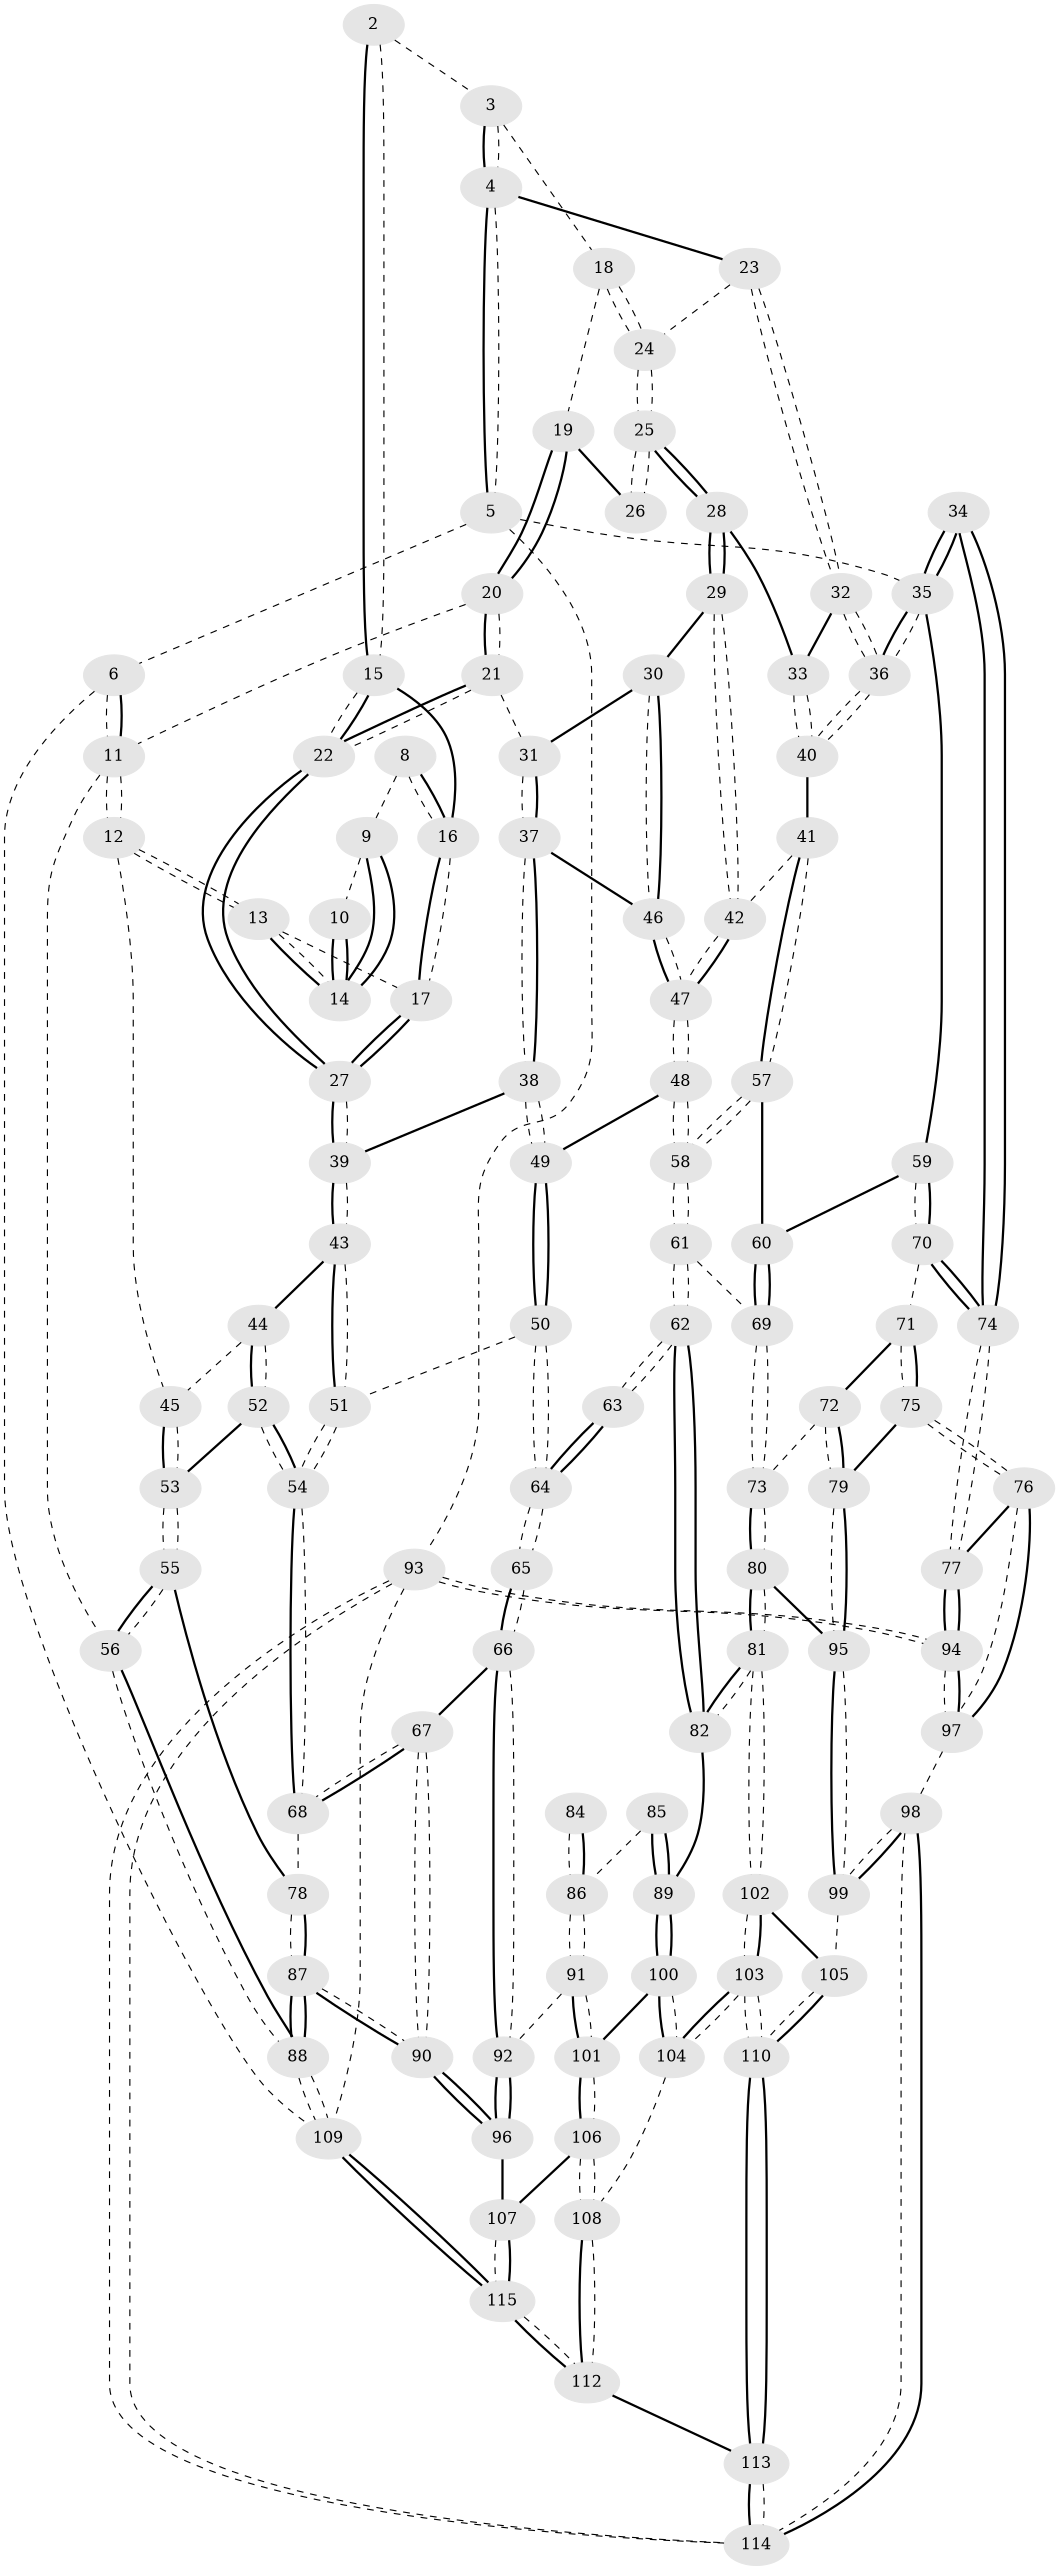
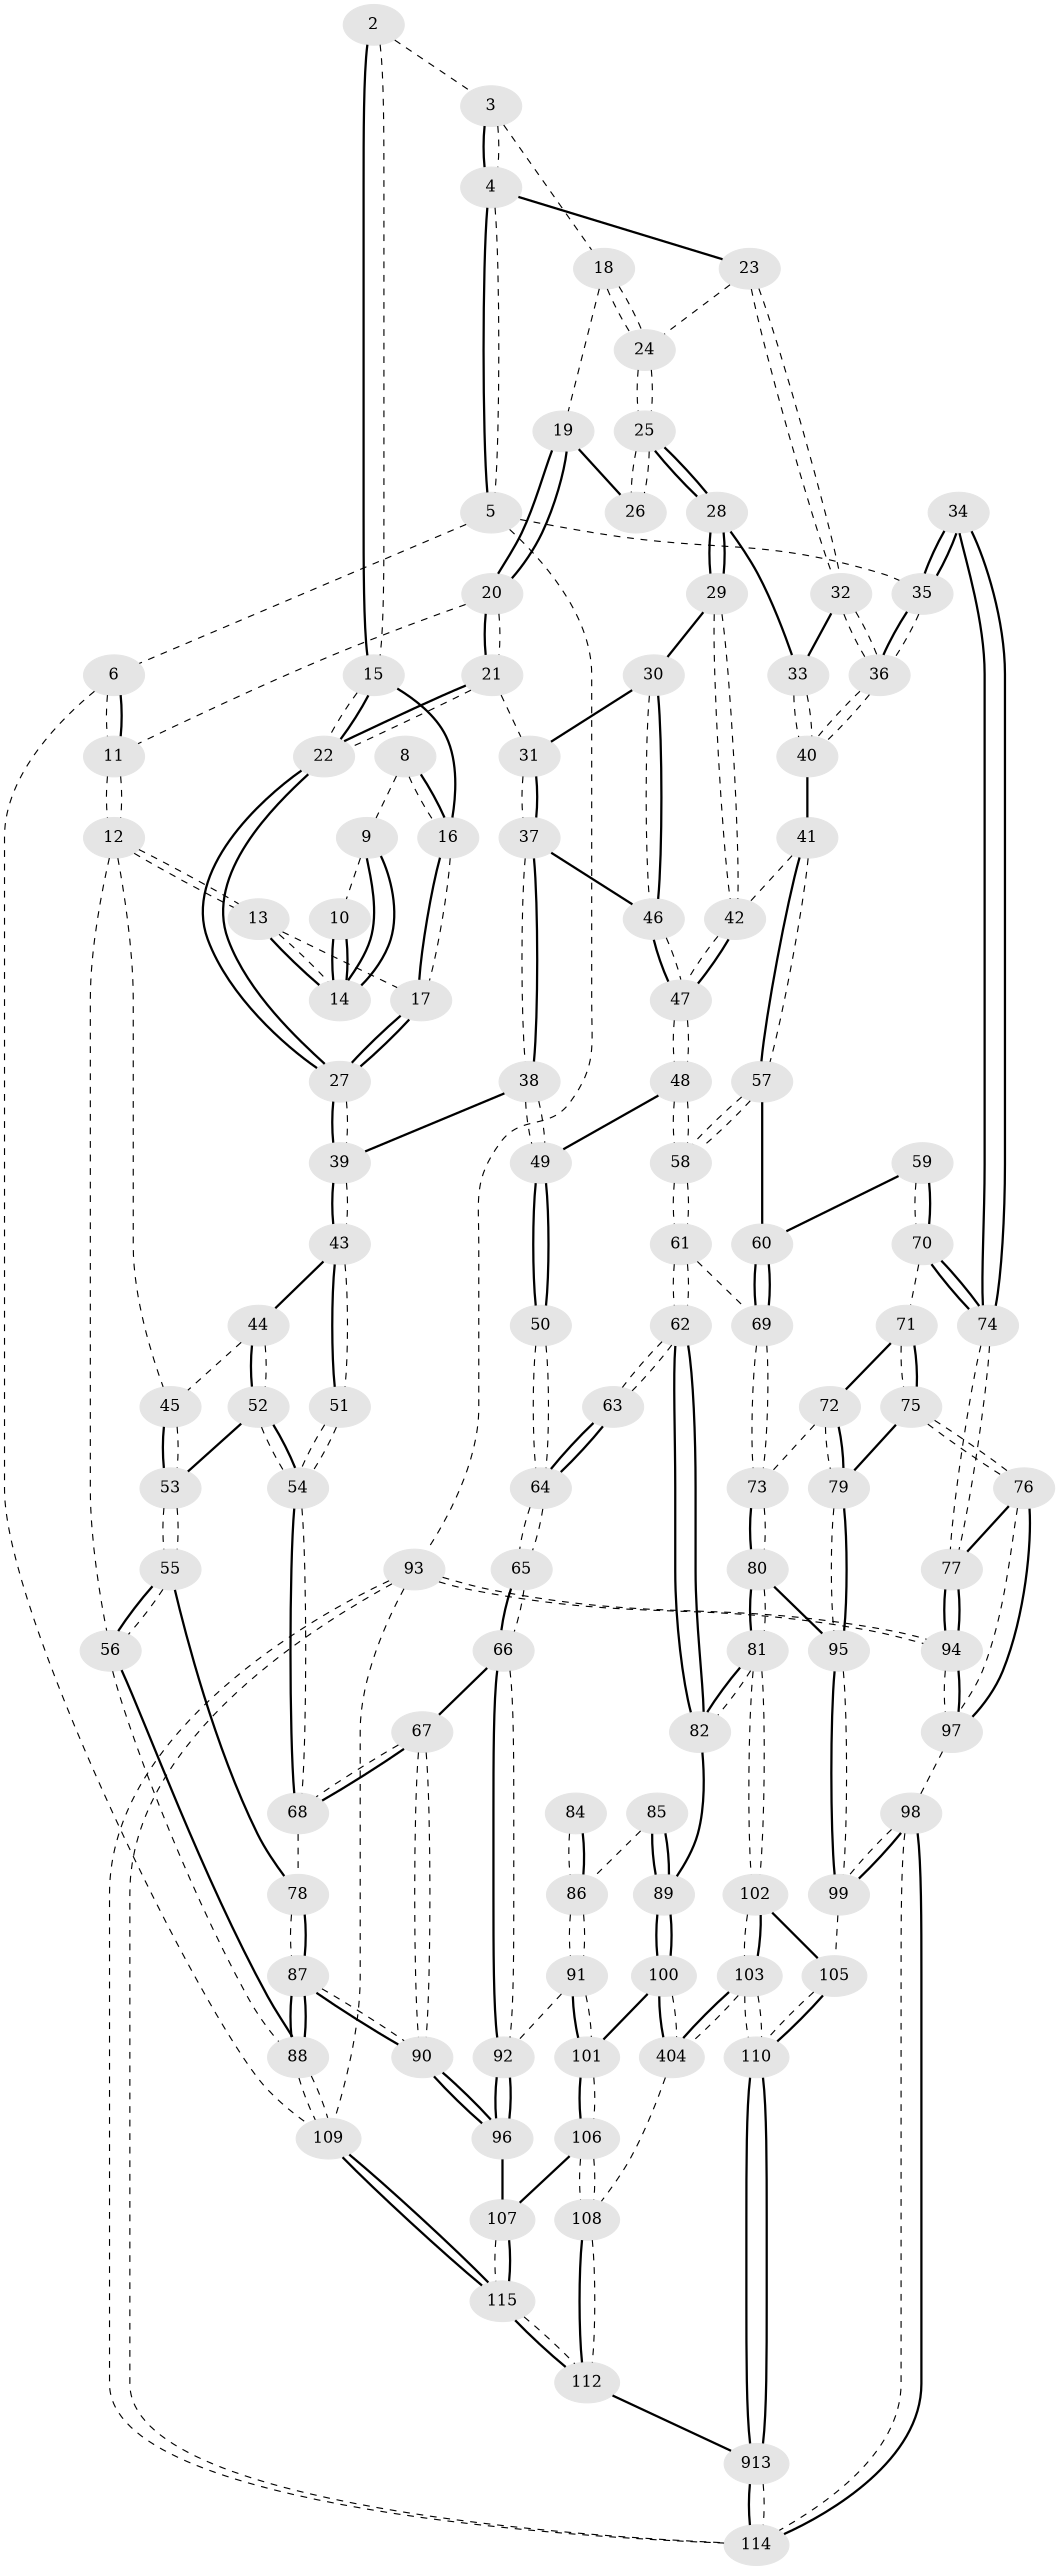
(942, 878) -> none
(47, 1203) -> (90, 1244)
(440, 1366) -> none
(672, 2057) -> (672, 2057)
(757, 2464) -> (757, 2464)
